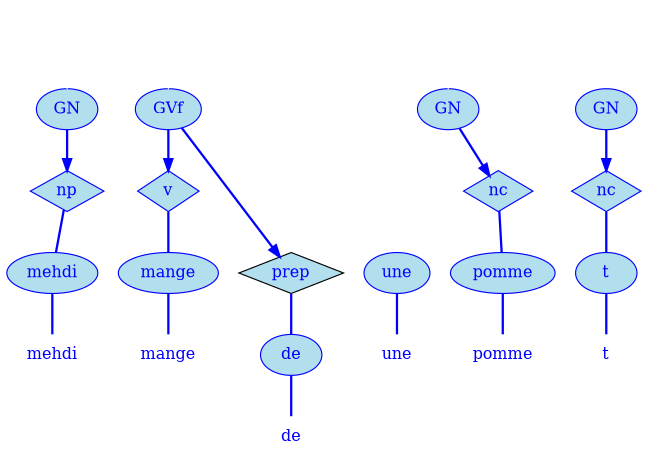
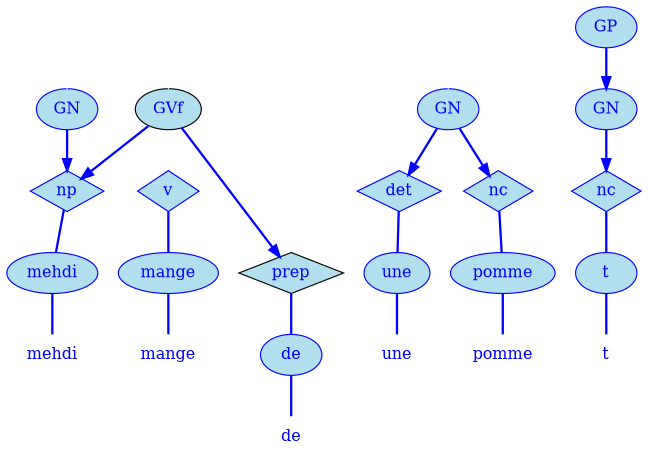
none -> (606, 27)
(168, 109) -> (168, 109)
(168, 145) -> (119, 149)
none -> (399, 191)
